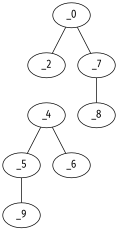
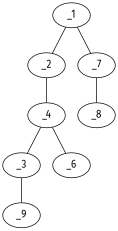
(72, 15) -> (72, 15)
none -> (47, 90)
(22, 165) -> (22, 165)
